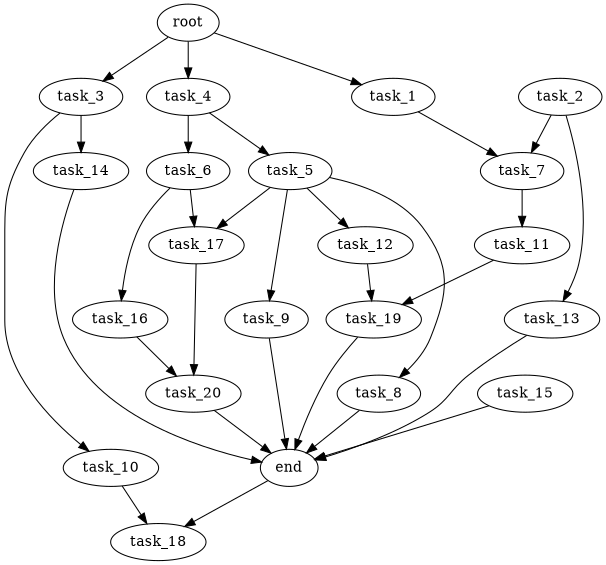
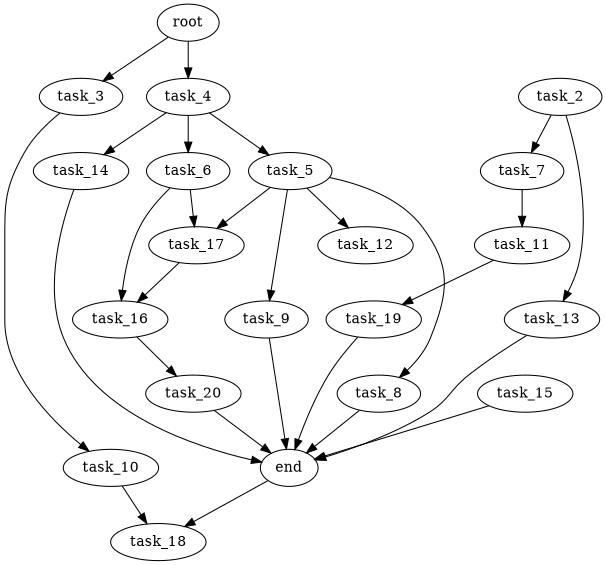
(393, 97) -> none
(81, 129) -> (139, 131)
(369, 277) -> none
(195, 314) -> (162, 279)
